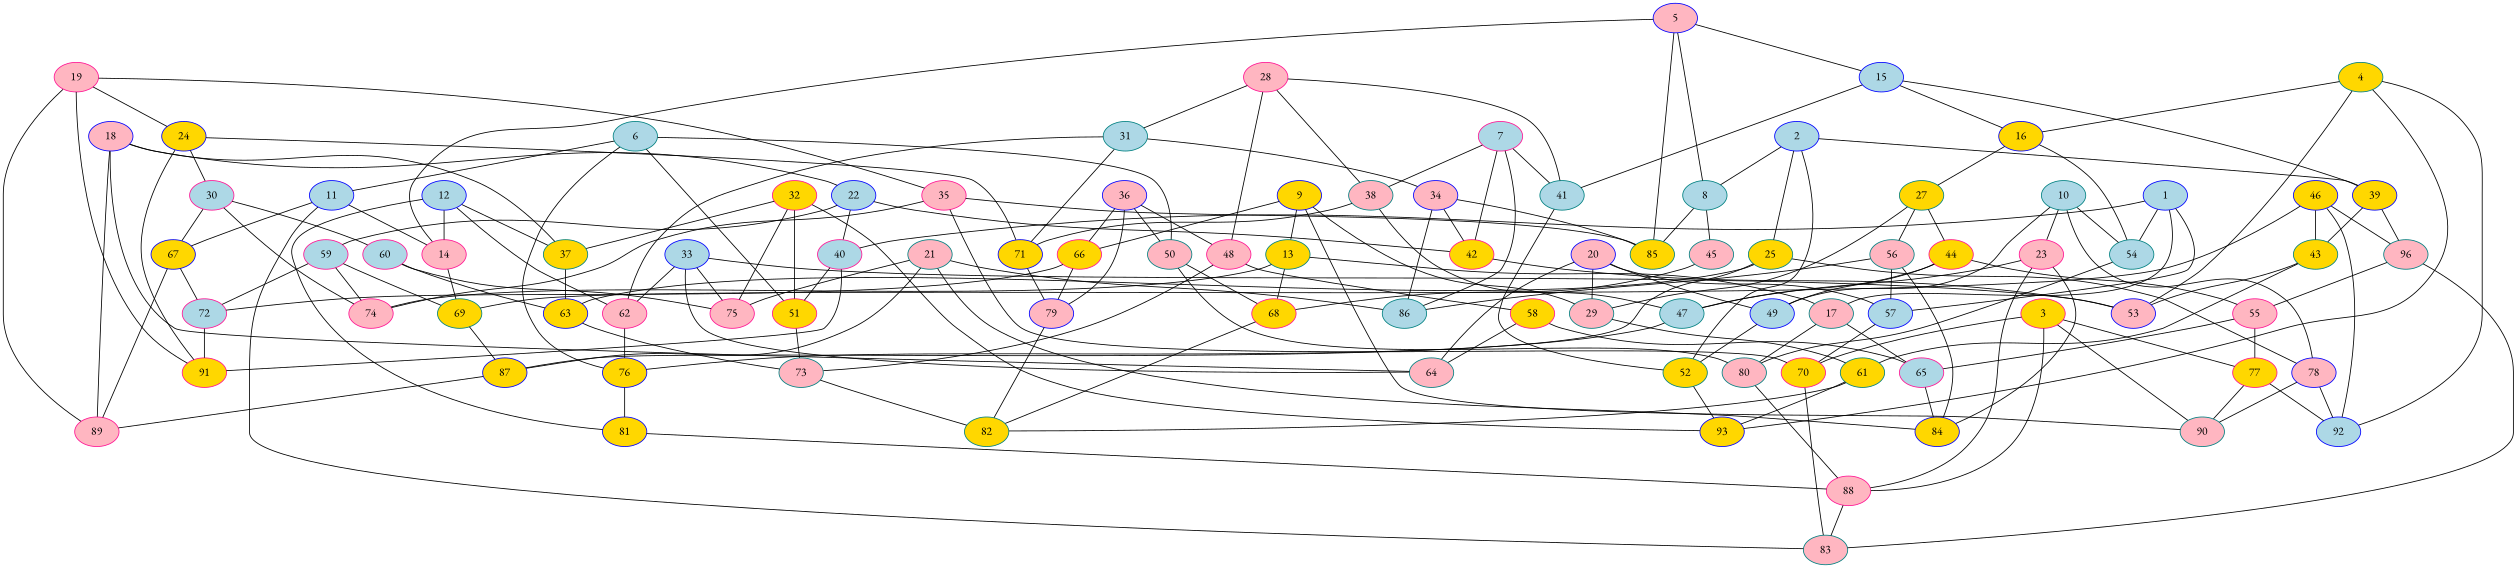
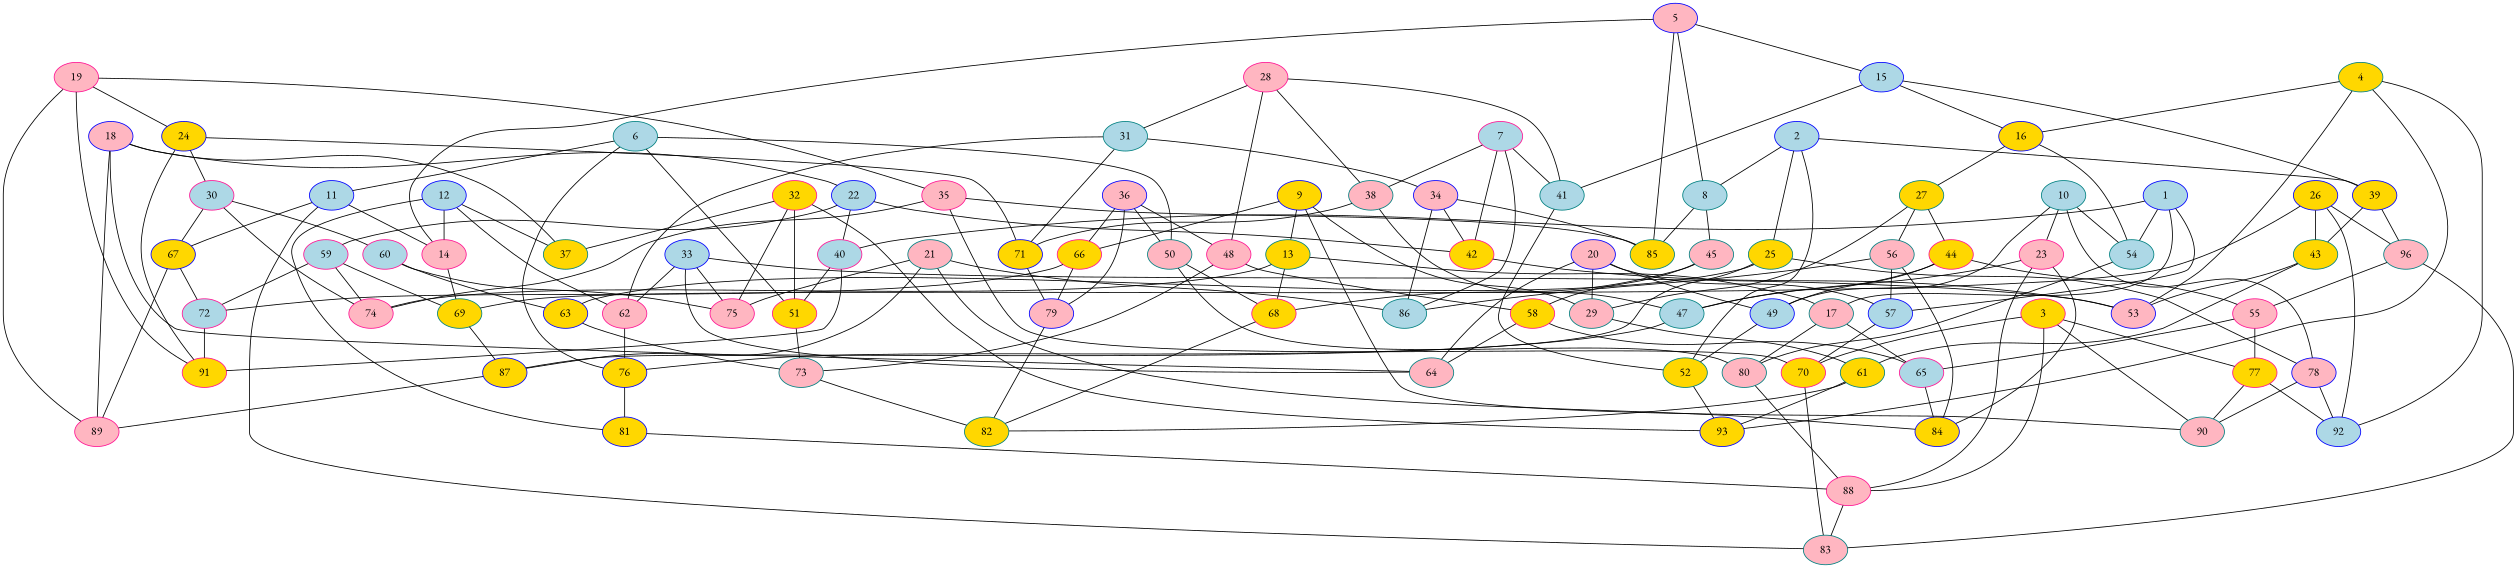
(2316, 195) -> (2316, 195)
(566, 284) -> none
none -> (1622, 284)
